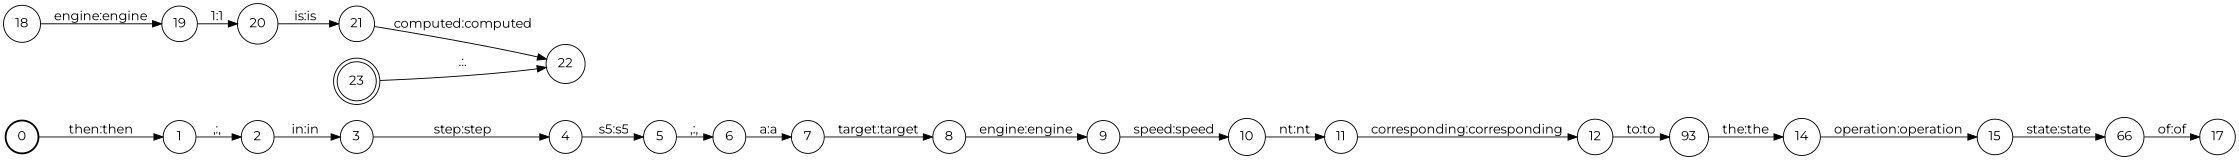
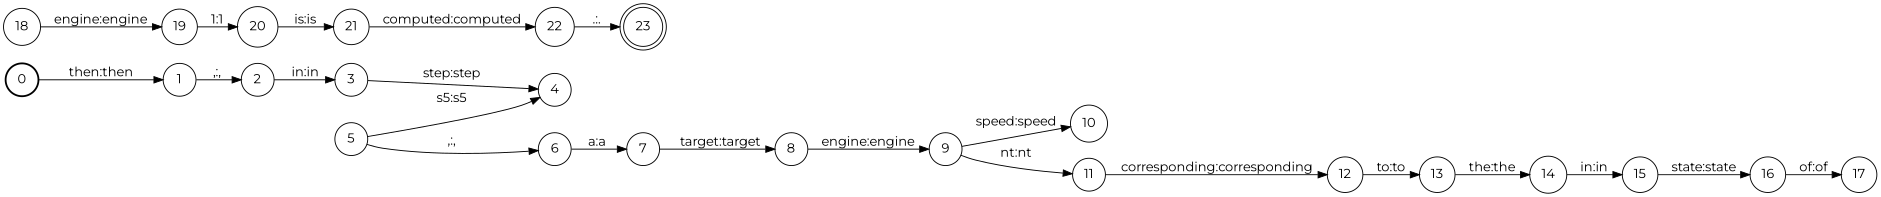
(459, 76) -> (592, 27)
(1899, 130) -> (1595, 168)
(608, 137) -> (450, 122)
(1290, 137) -> (1011, 167)
(1689, 137) -> (1437, 175)
(2124, 137) -> (1768, 175)
